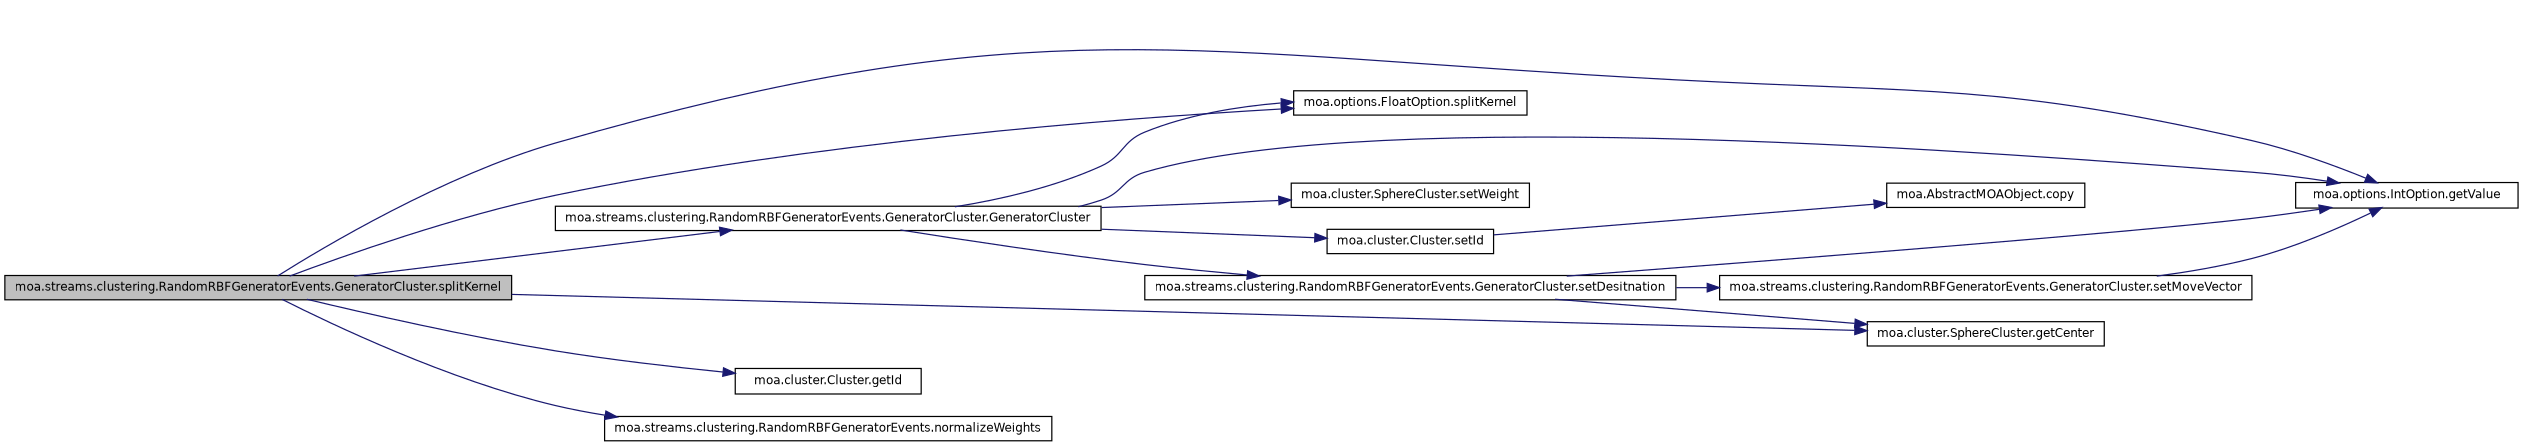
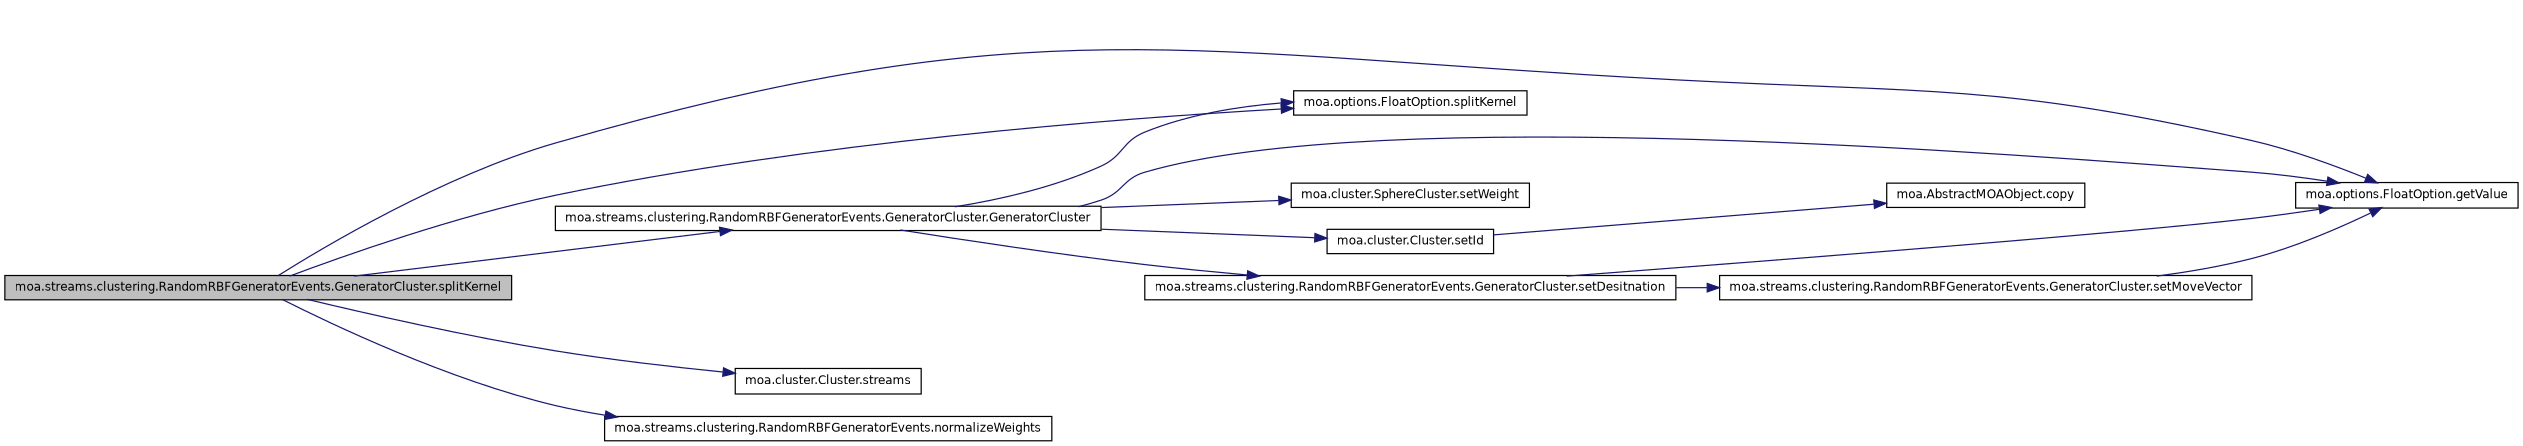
(2407, 195) -> (2407, 195)
(1986, 334) -> none
(828, 381) -> (828, 381)
